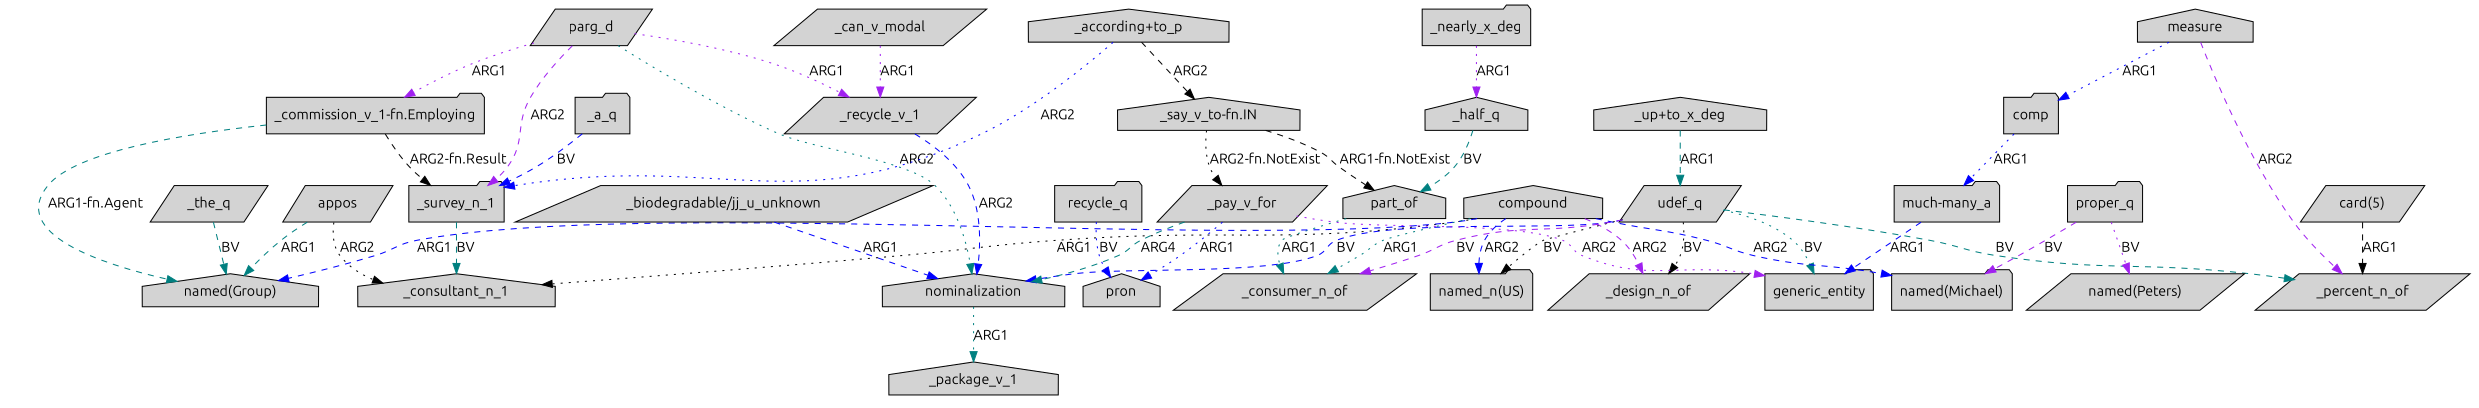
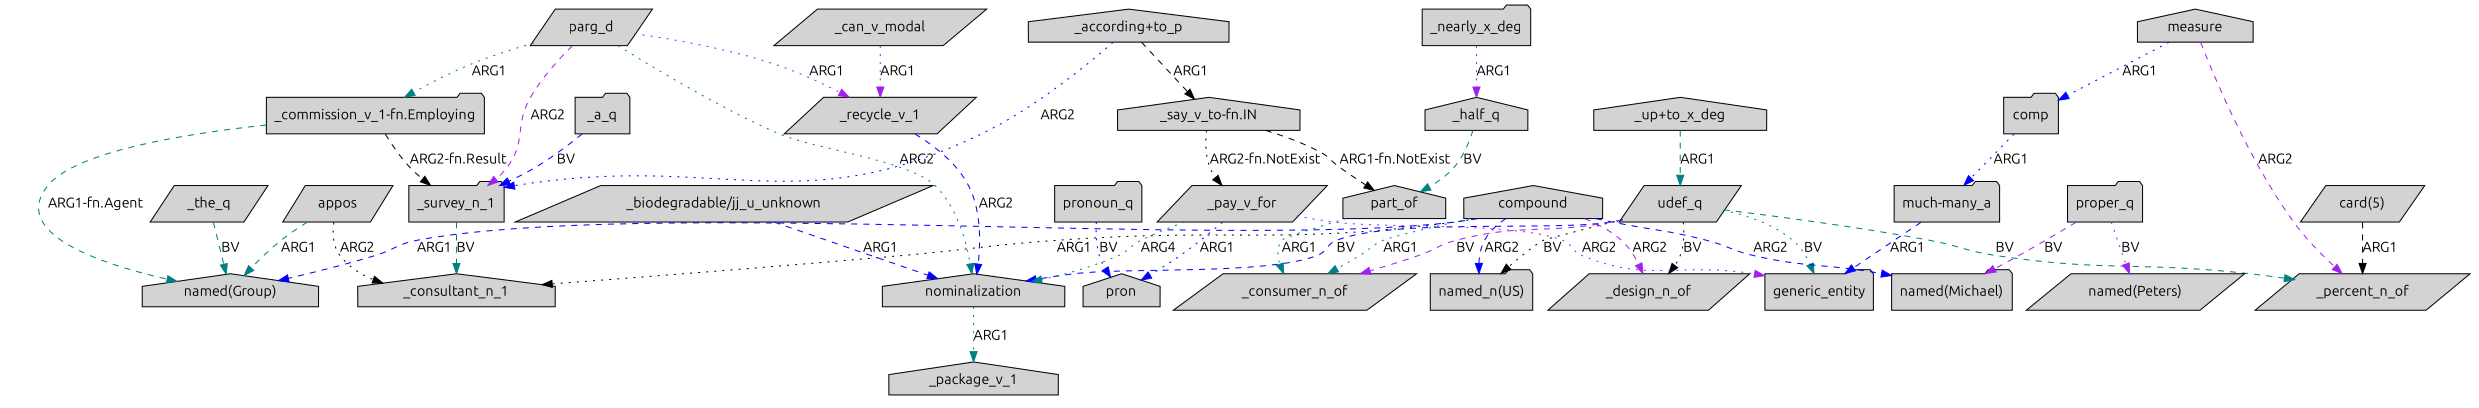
(472, 64) -> (472, 64)
(1191, 71) -> (1191, 71)
(1098, 204) -> (1098, 204)
(1116, 257) -> (1116, 257)
